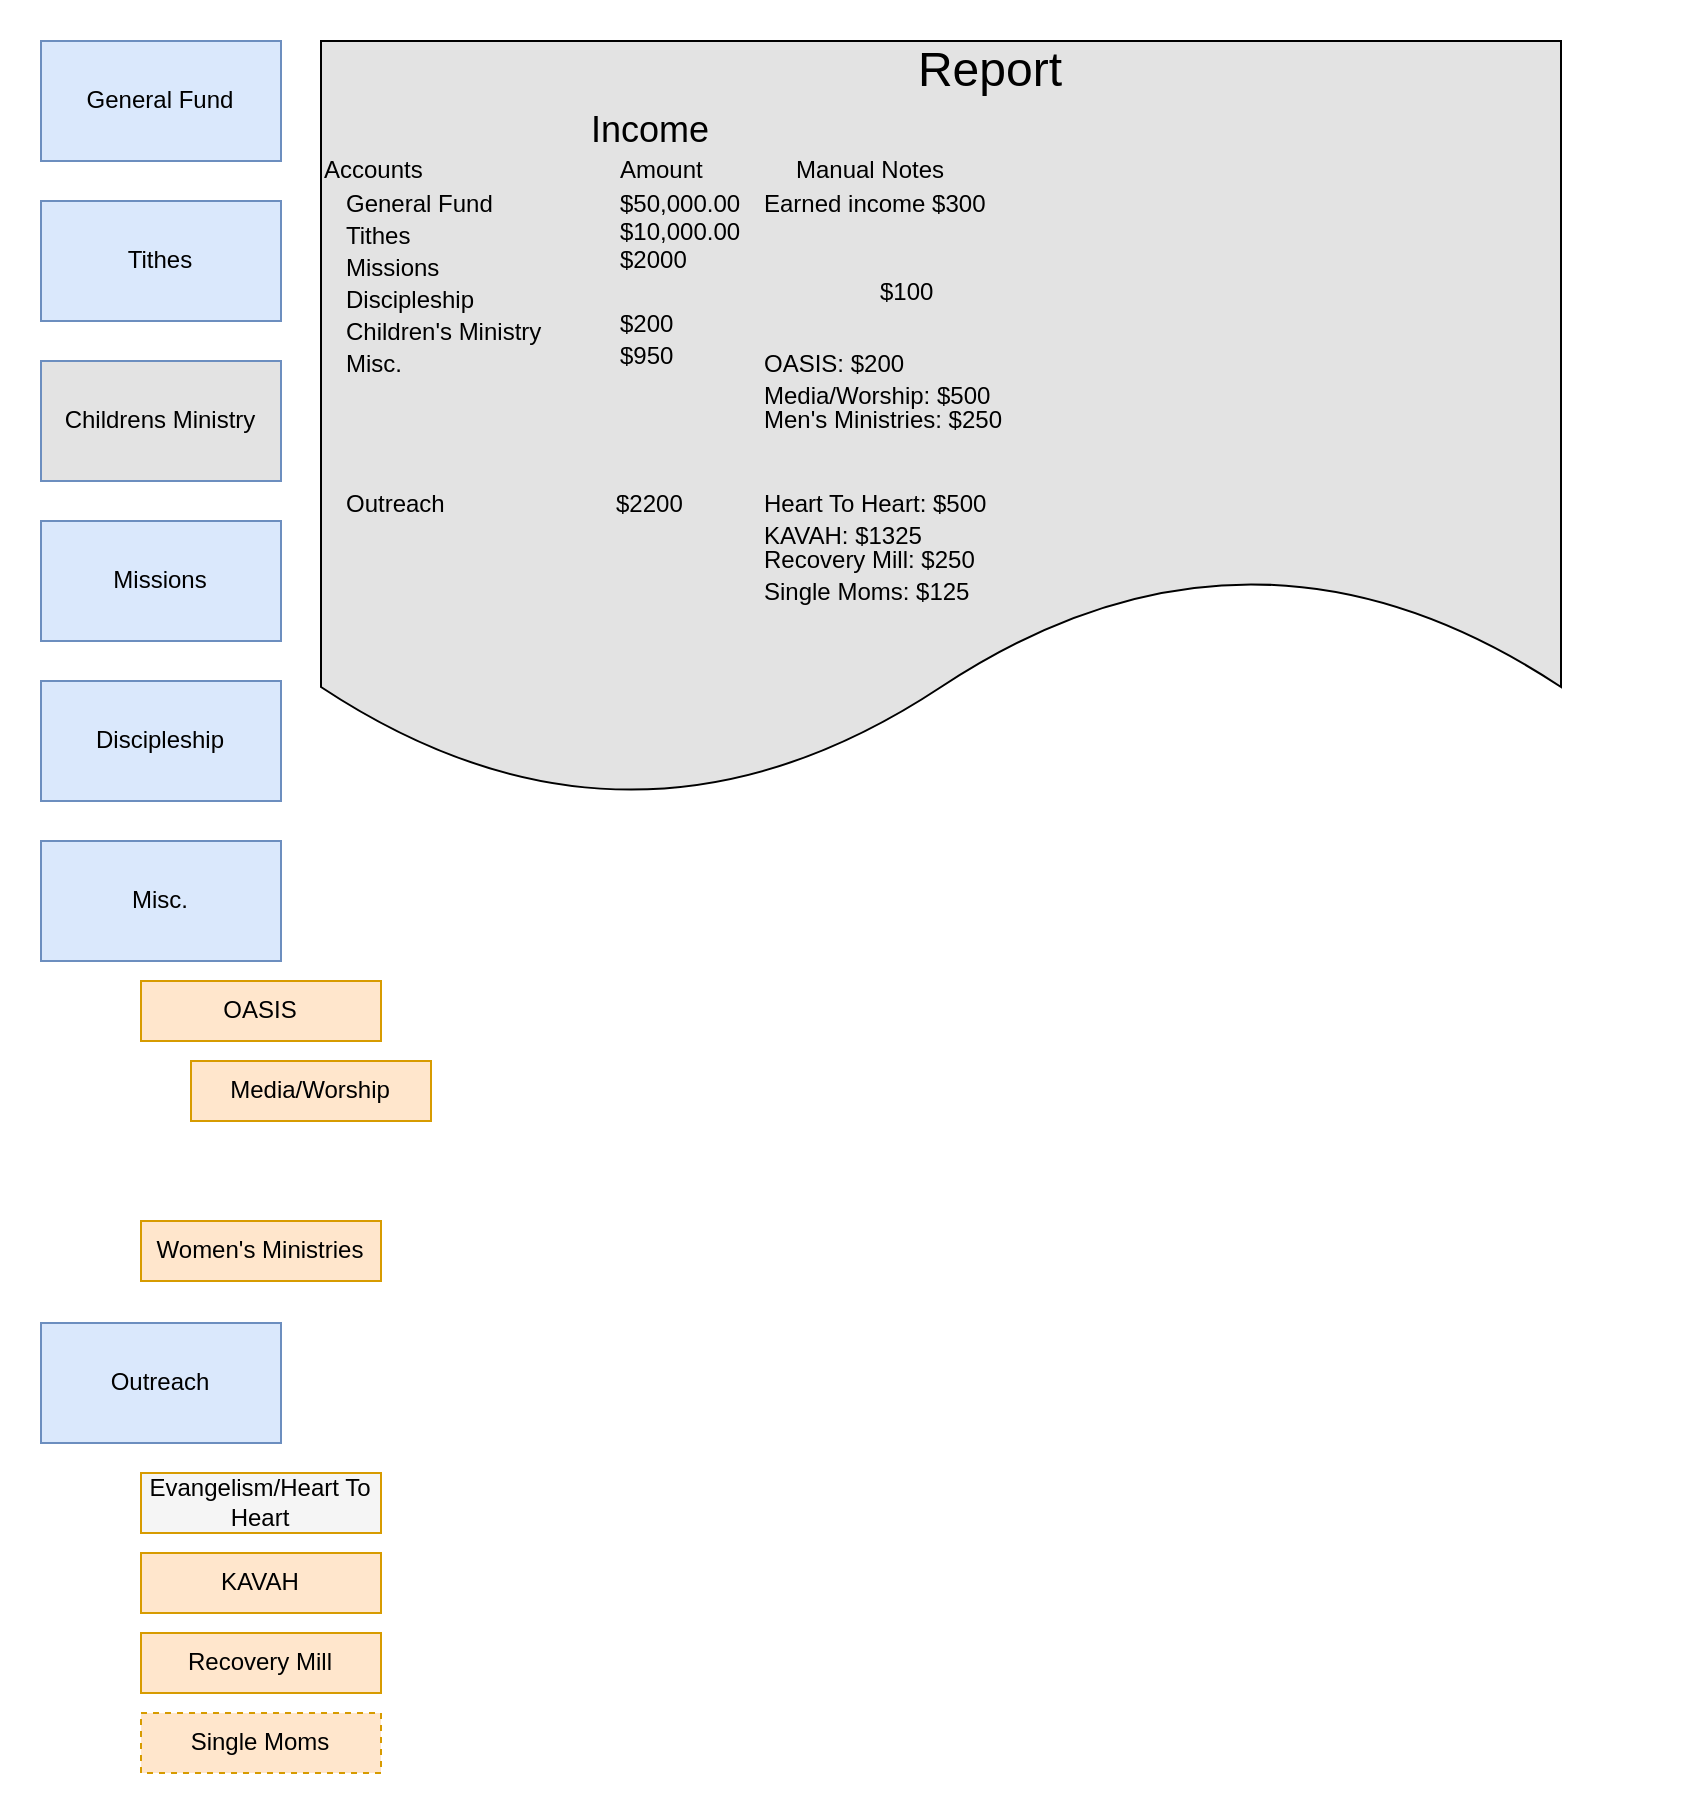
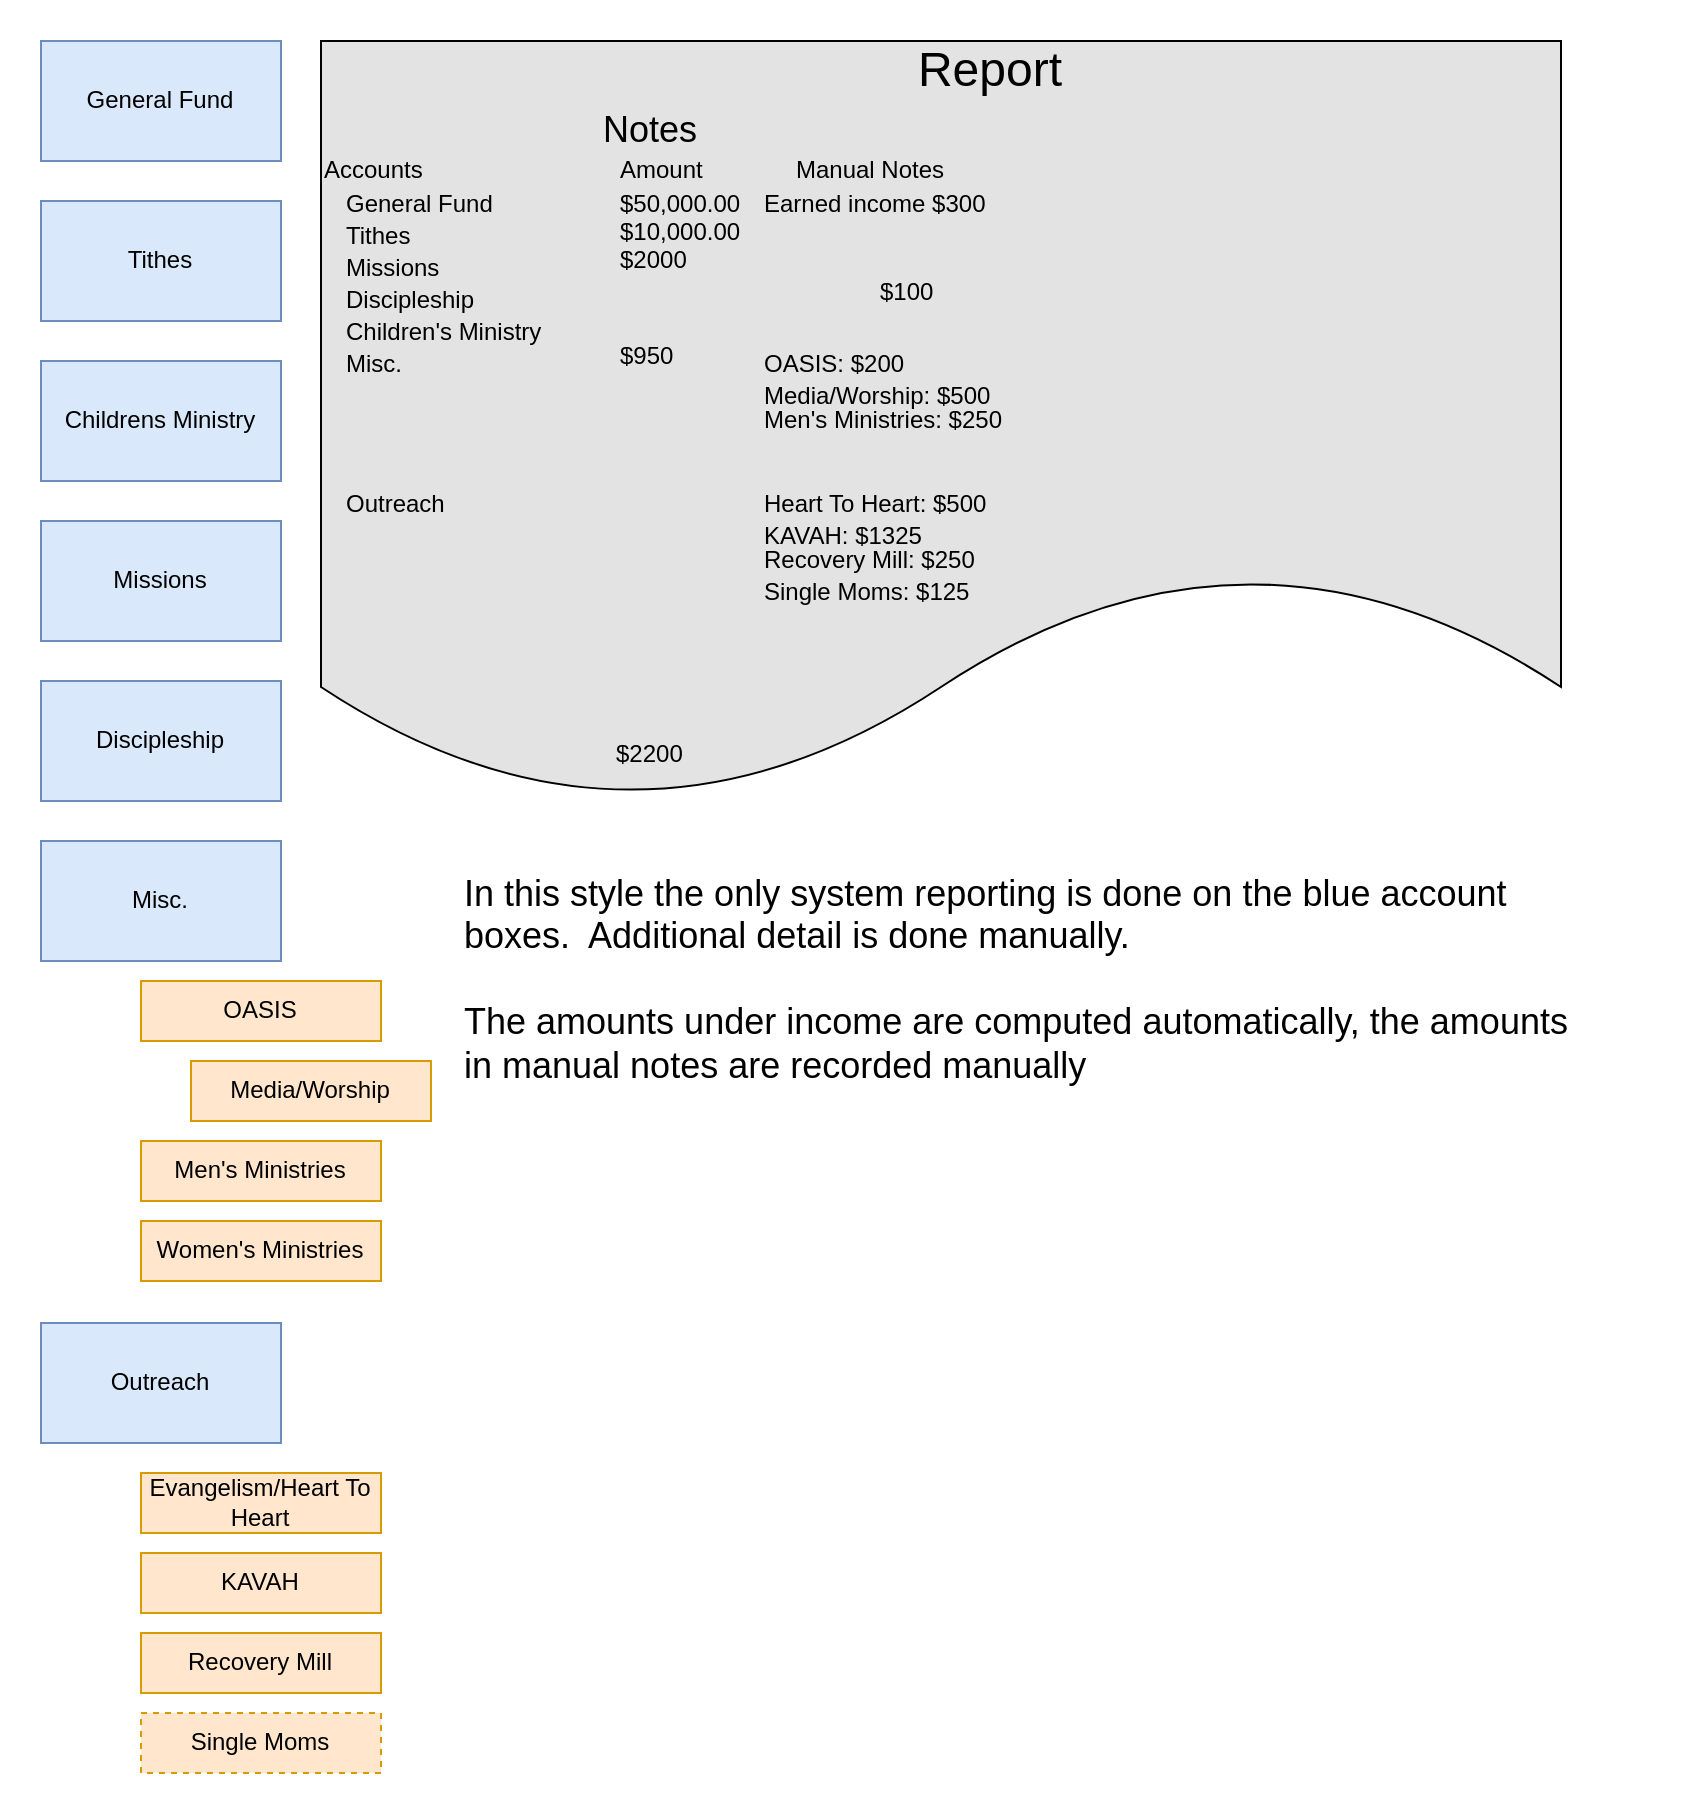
(651, 131) -> (651, 131)
(685, 325) -> none
(161, 421) -> (161, 421)
(681, 505) -> (681, 755)
none -> (1030, 981)
none -> (261, 1171)
(261, 1503) -> (261, 1503)
